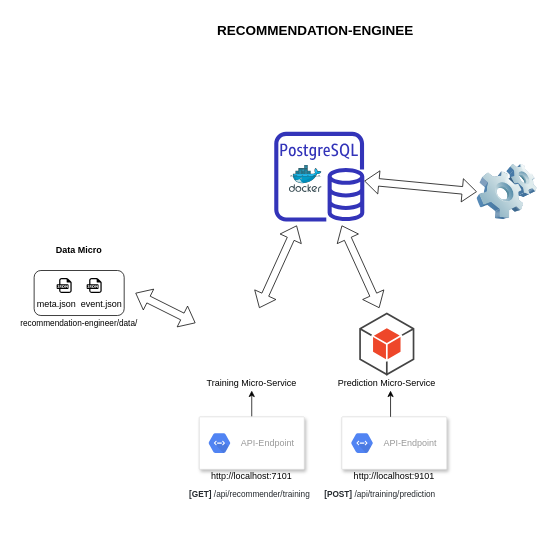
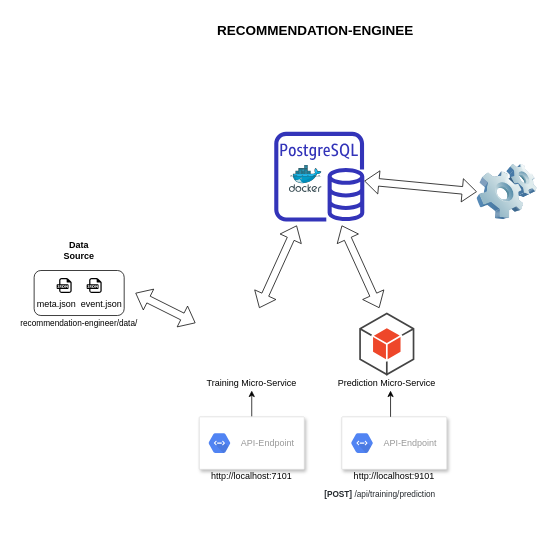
(79, 250) -> (79, 250)
(252, 503) -> none
